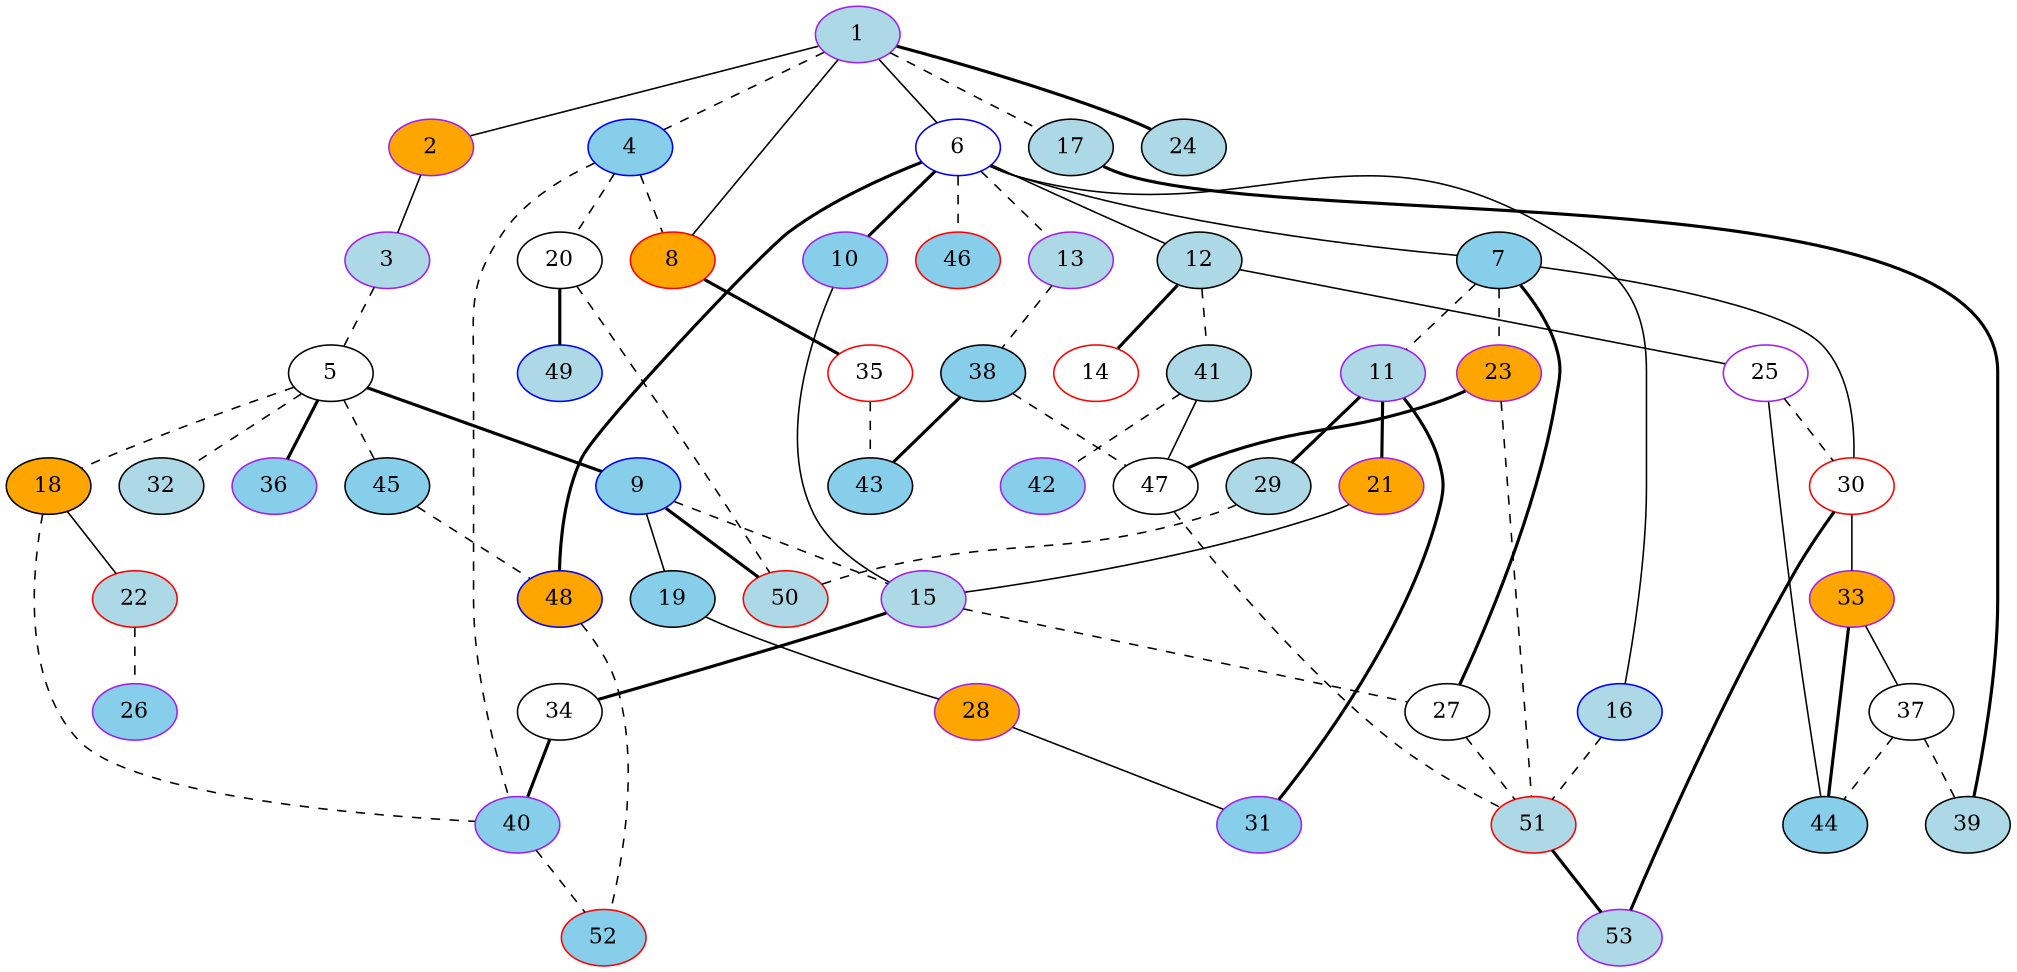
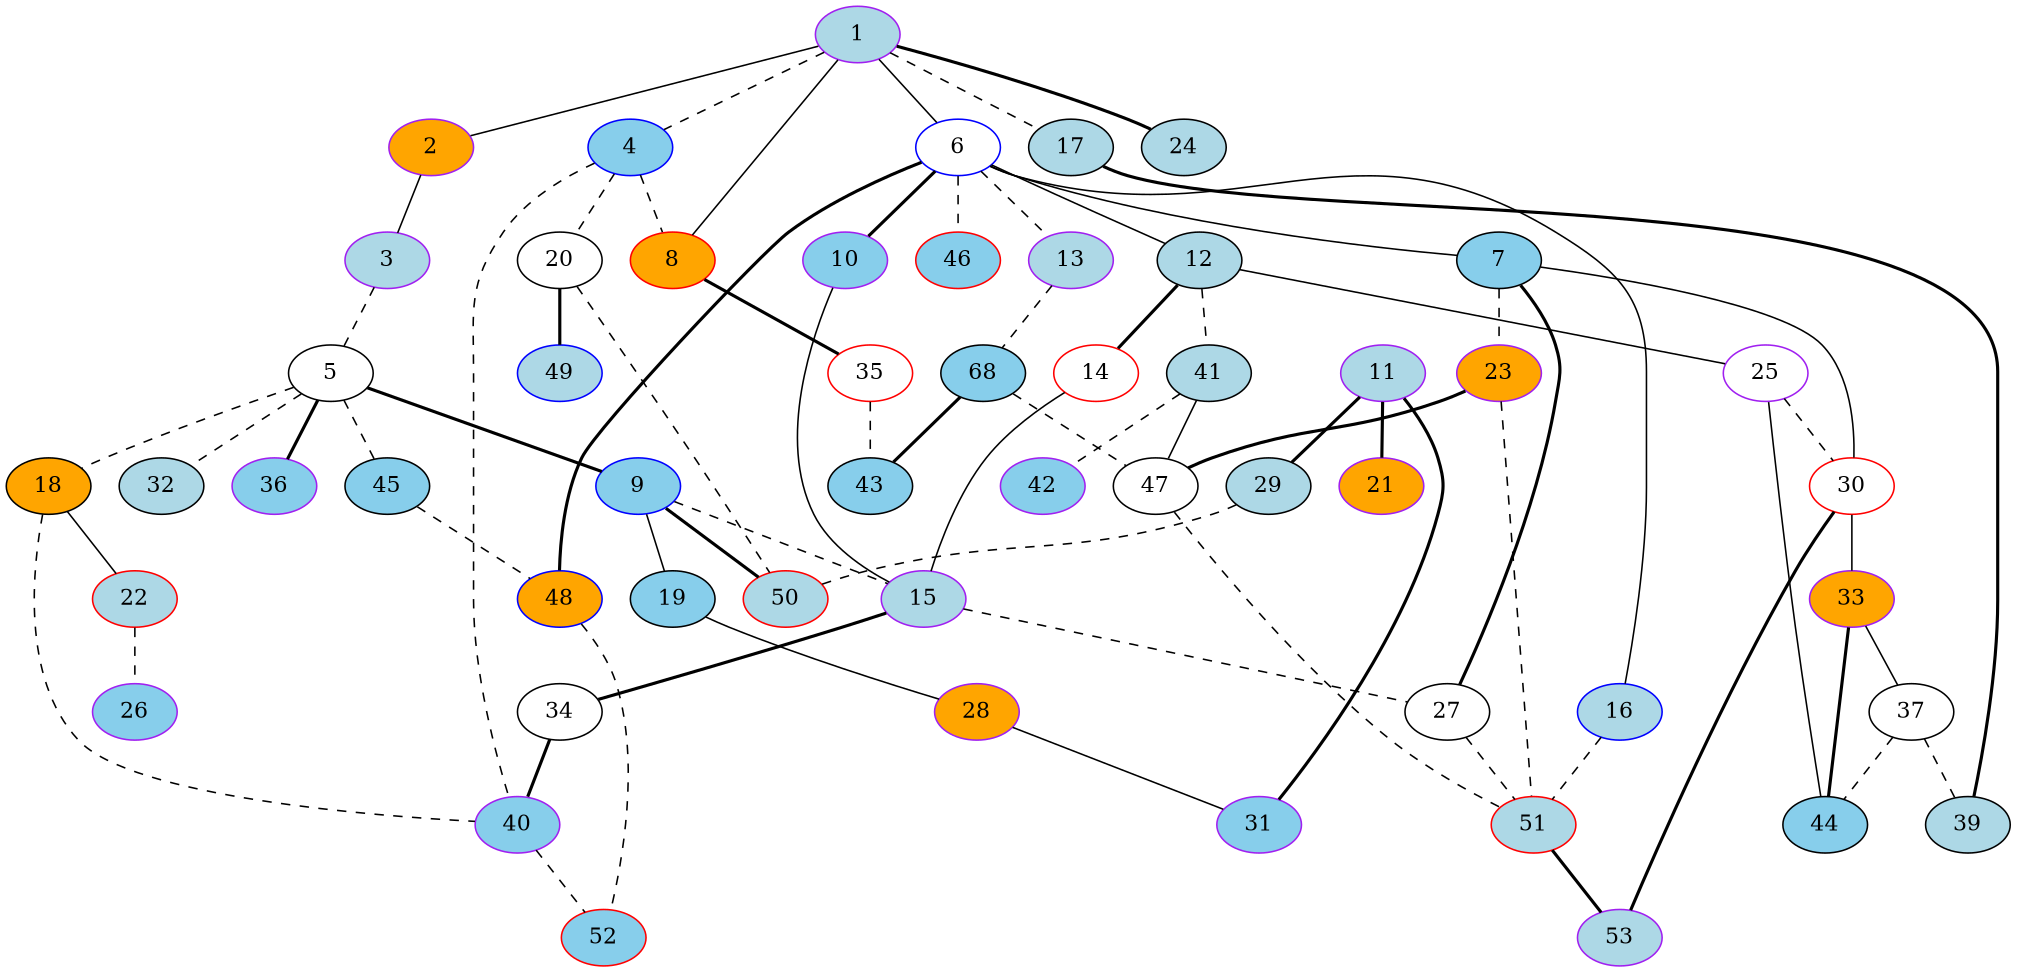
(1439, 318) -> none
(983, 373) -> (983, 373)
(1159, 558) -> (979, 468)
